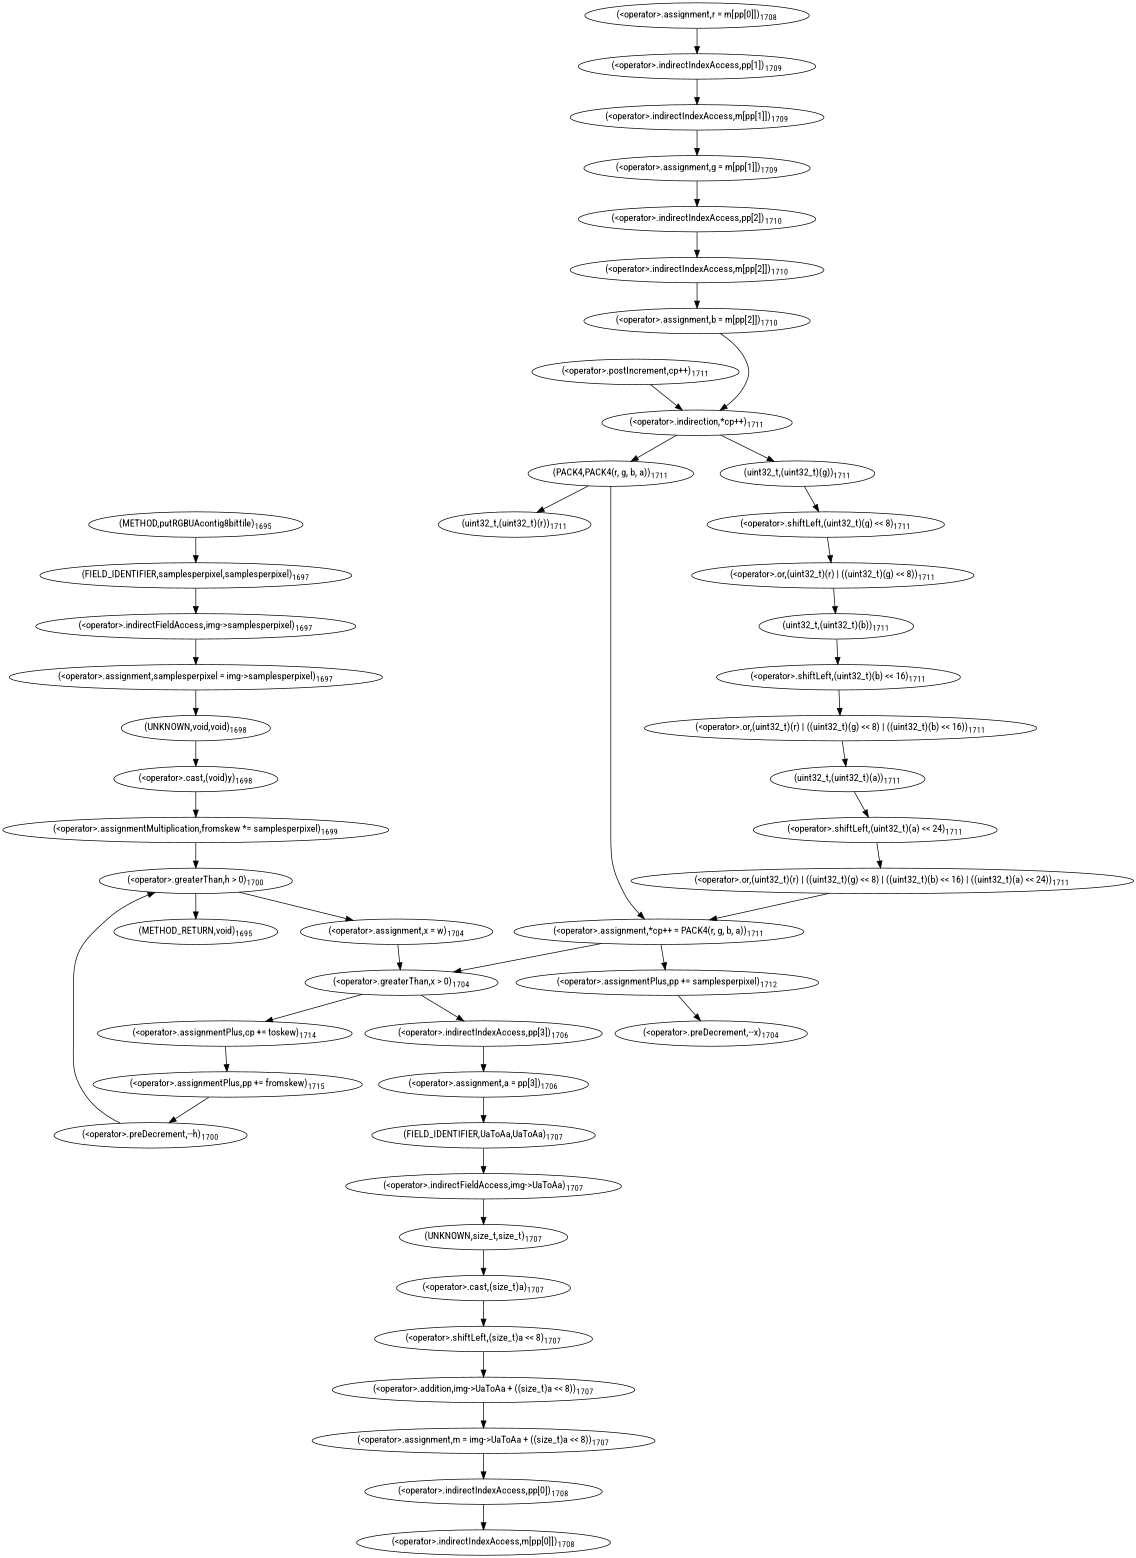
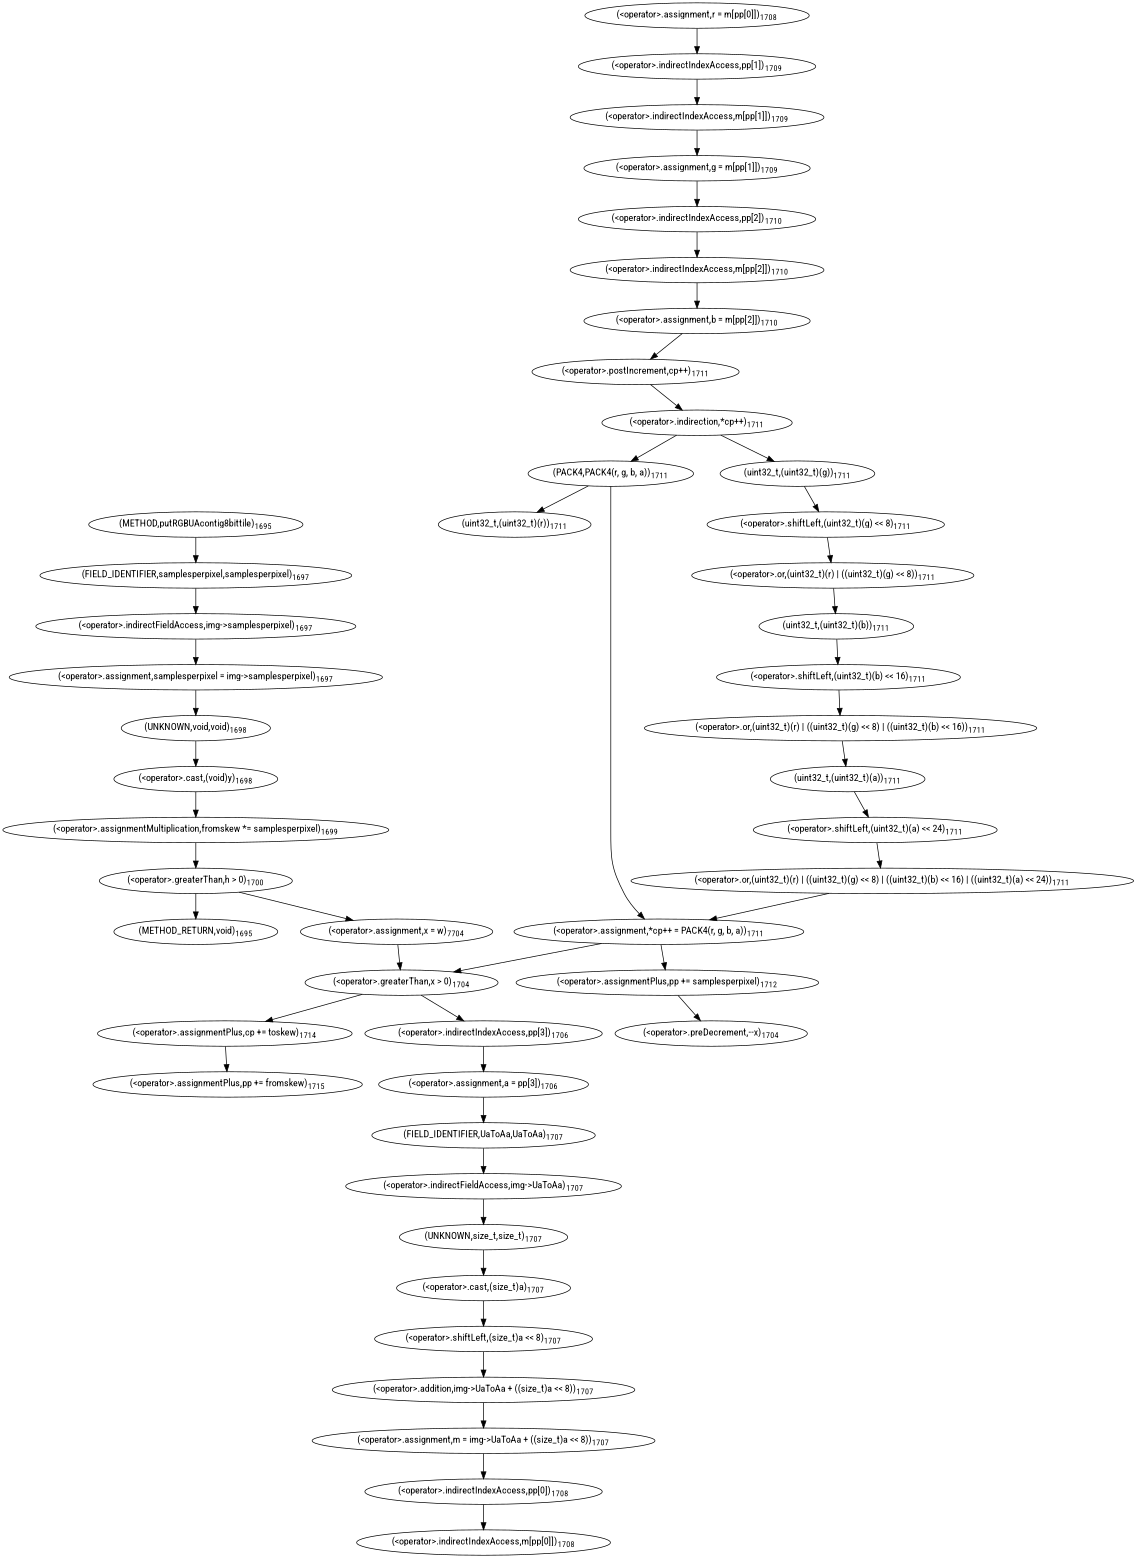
(748, 368) -> (669, 344)
(456, 931) -> (456, 931)
(151, 1135) -> none
